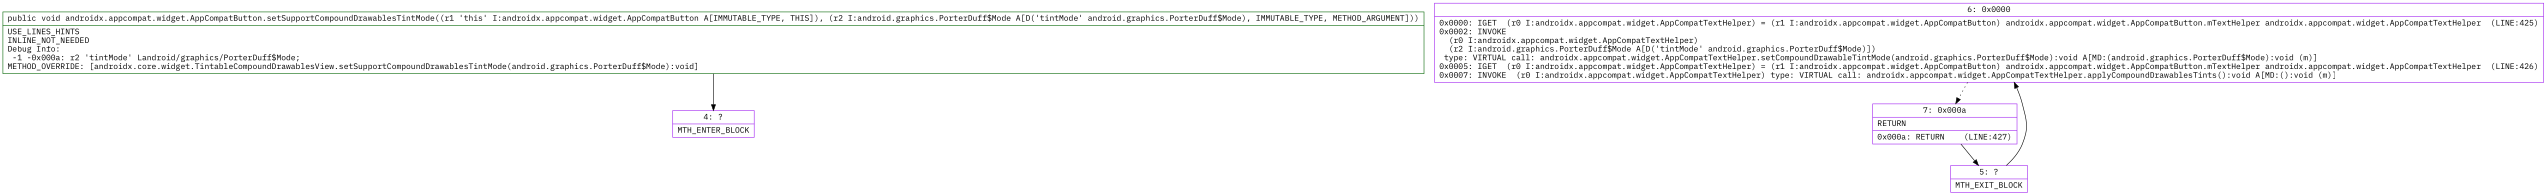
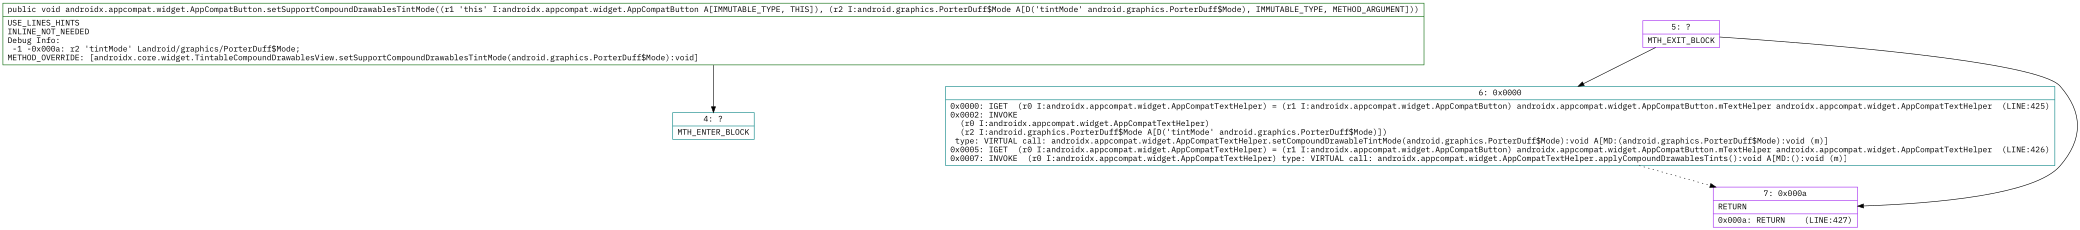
(1989, 43) -> (1500, 126)
(713, 124) -> (713, 126)
(1968, 153) -> (2036, 75)
